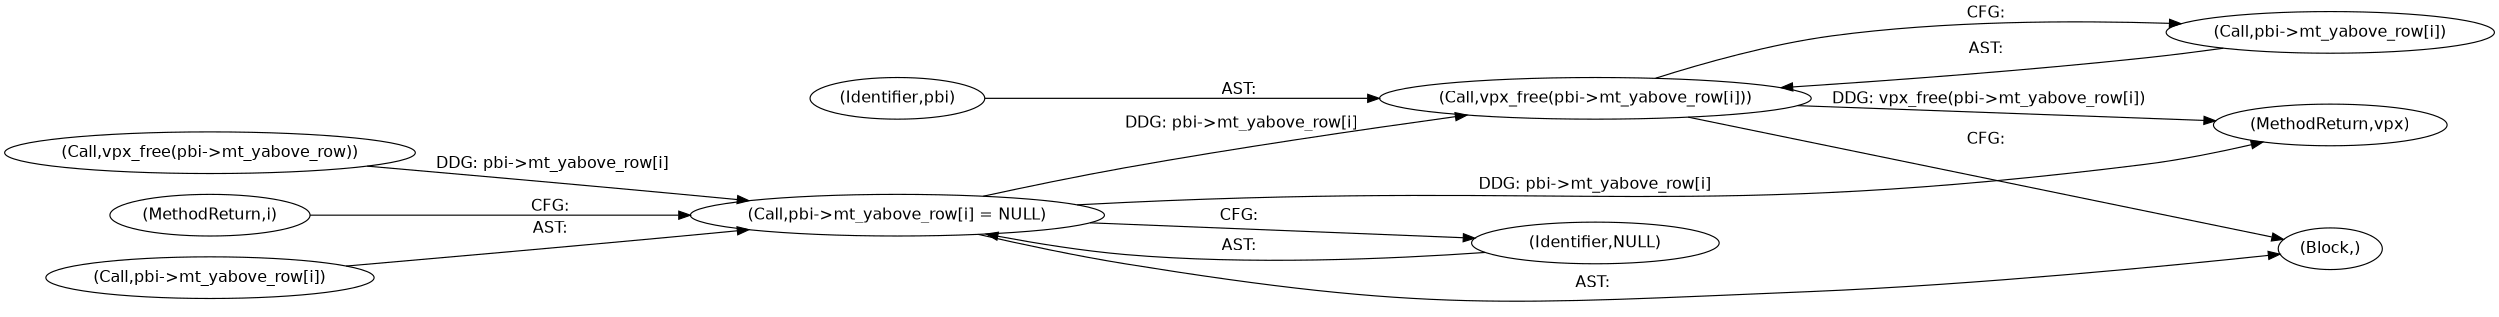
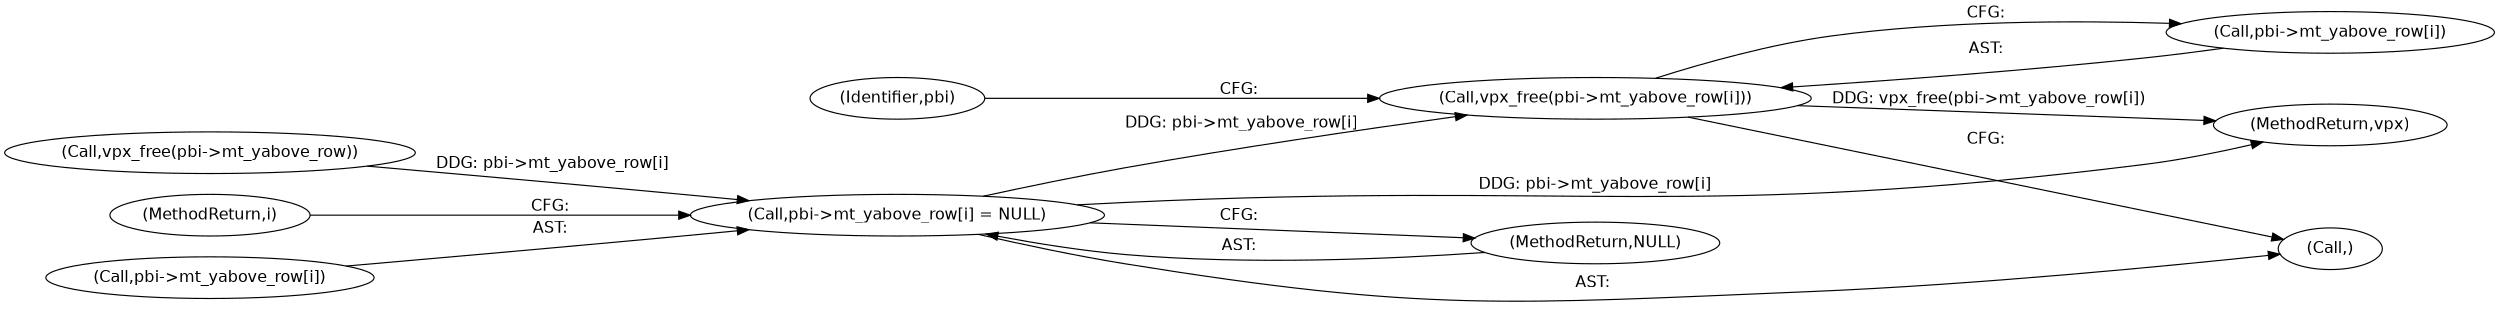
(1242, 90) -> (1242, 90)
(1595, 243) -> (1595, 243)
(2330, 249) -> (2330, 249)
